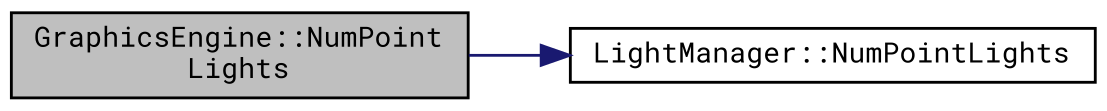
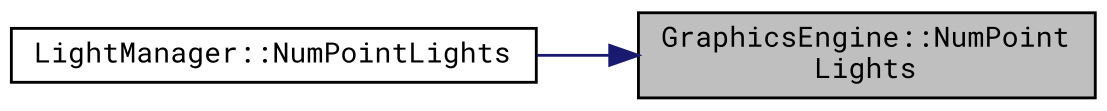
(505, 55) -> (573, 55)
